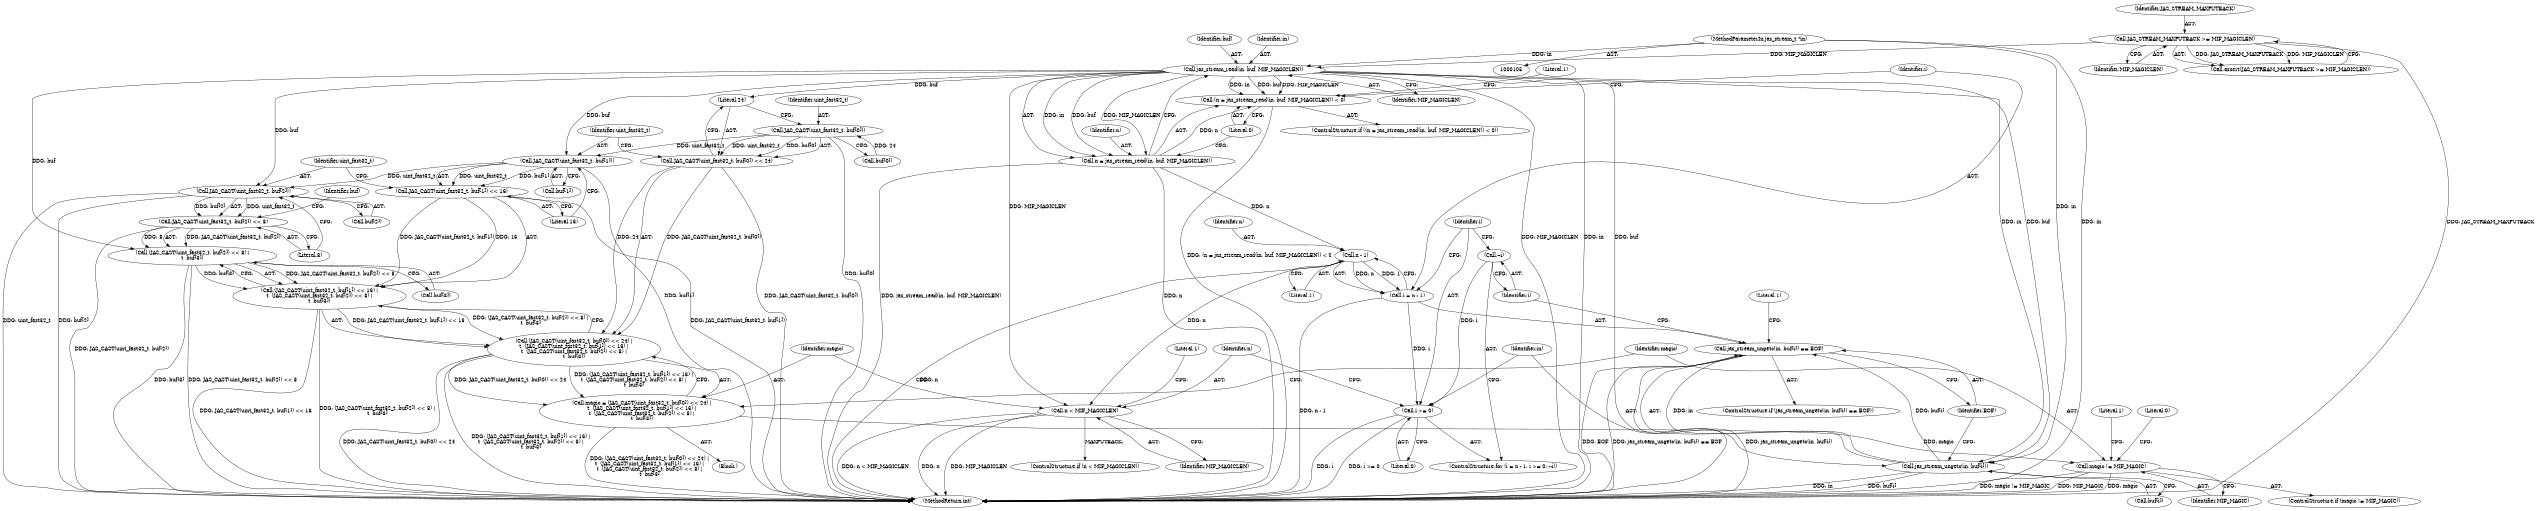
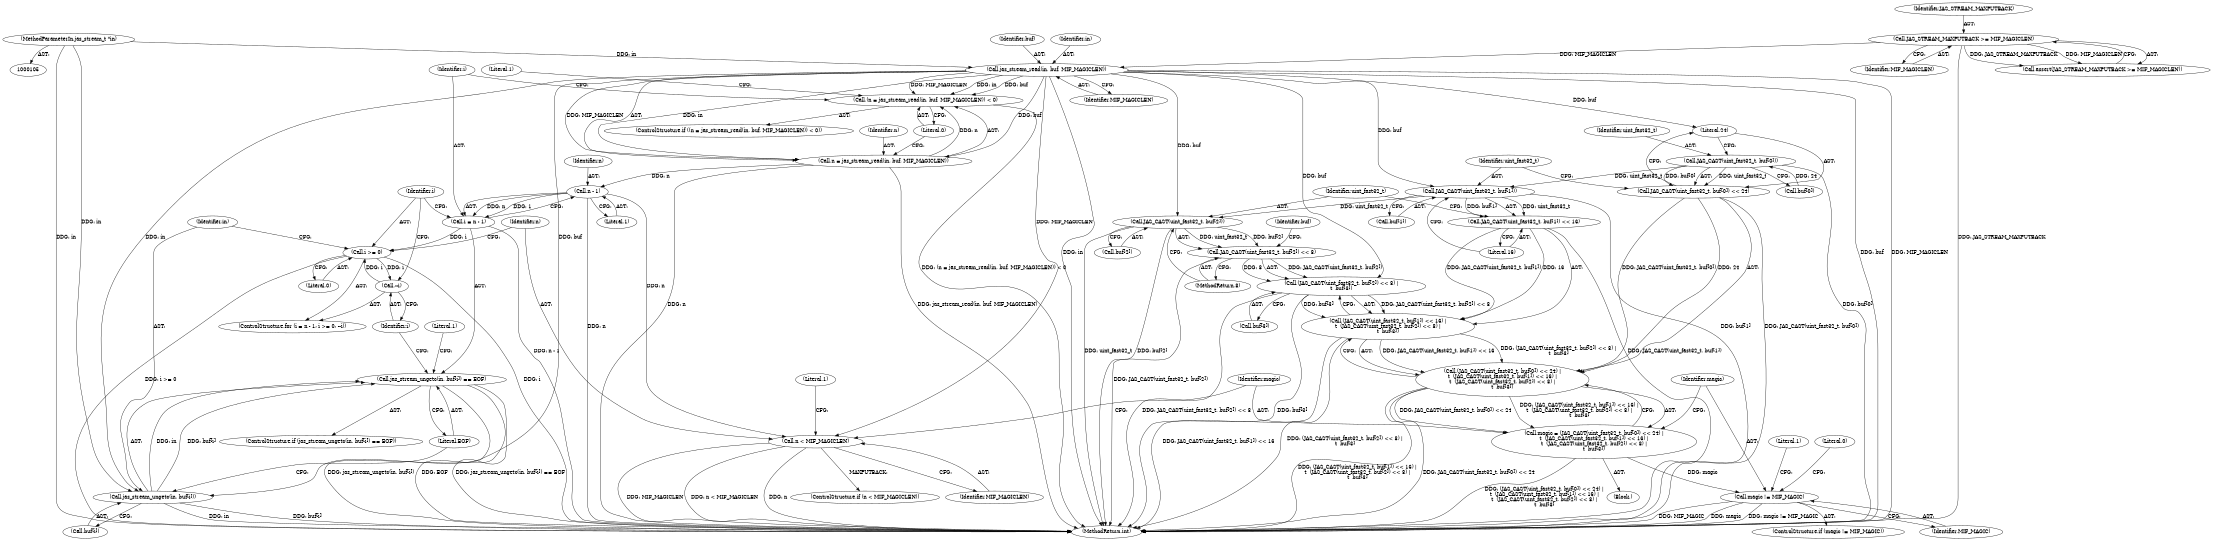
(1166, 107) -> none
(310, 256) -> (1218, 286)
none -> (385, 266)
(1977, 411) -> (454, 442)
